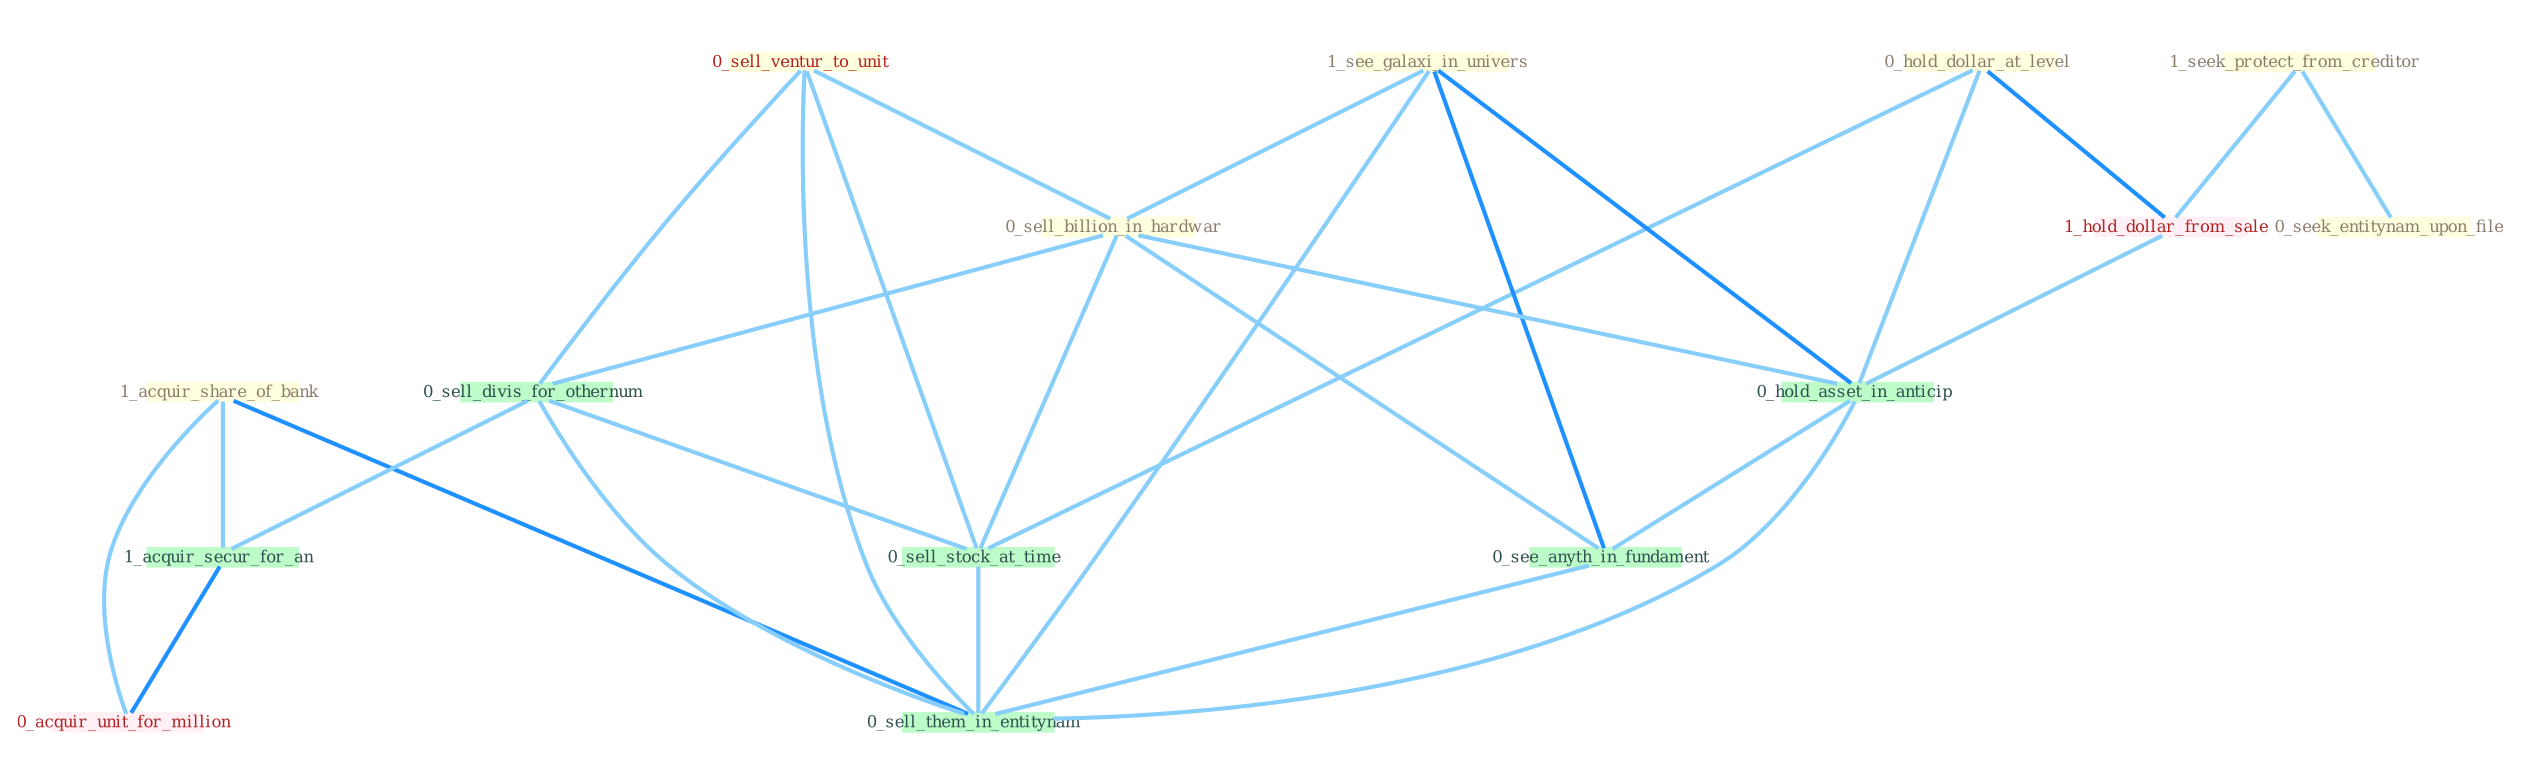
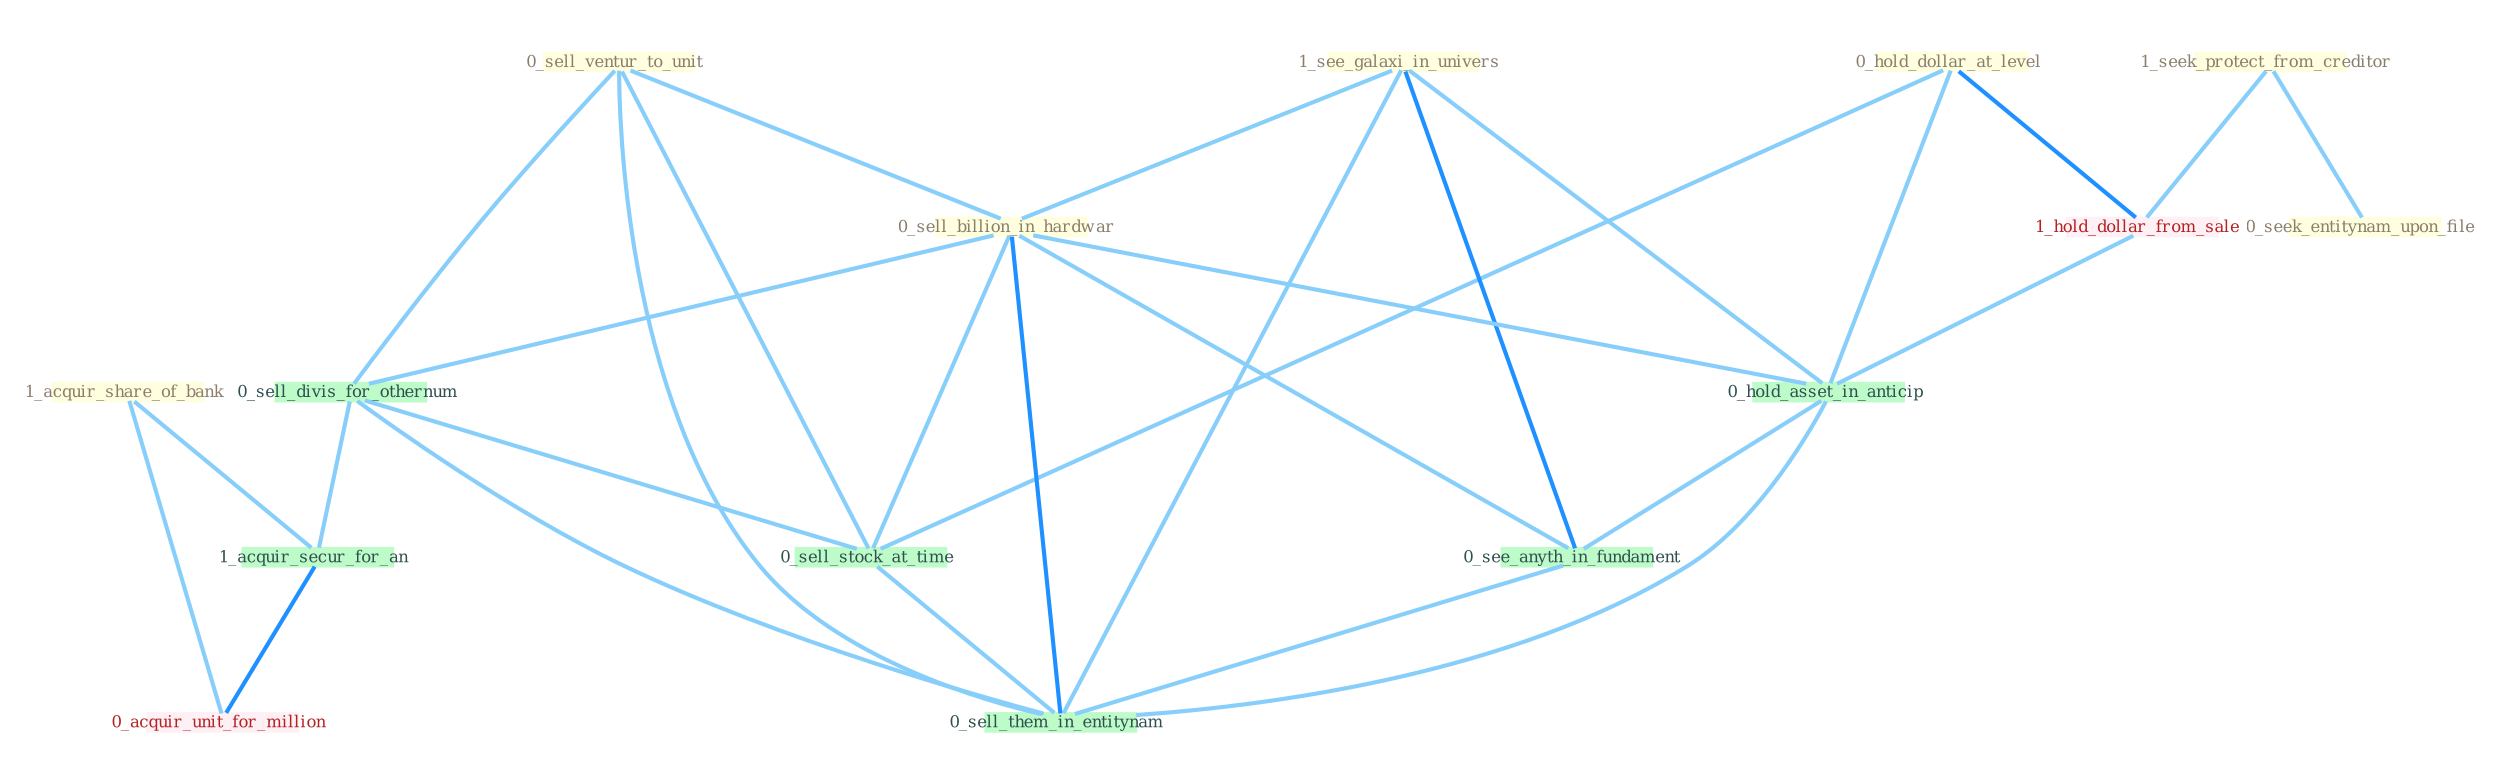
(805, 62) -> (619, 62)
(1624, 211) -> (1636, 243)
(601, 557) -> (1034, 451)
